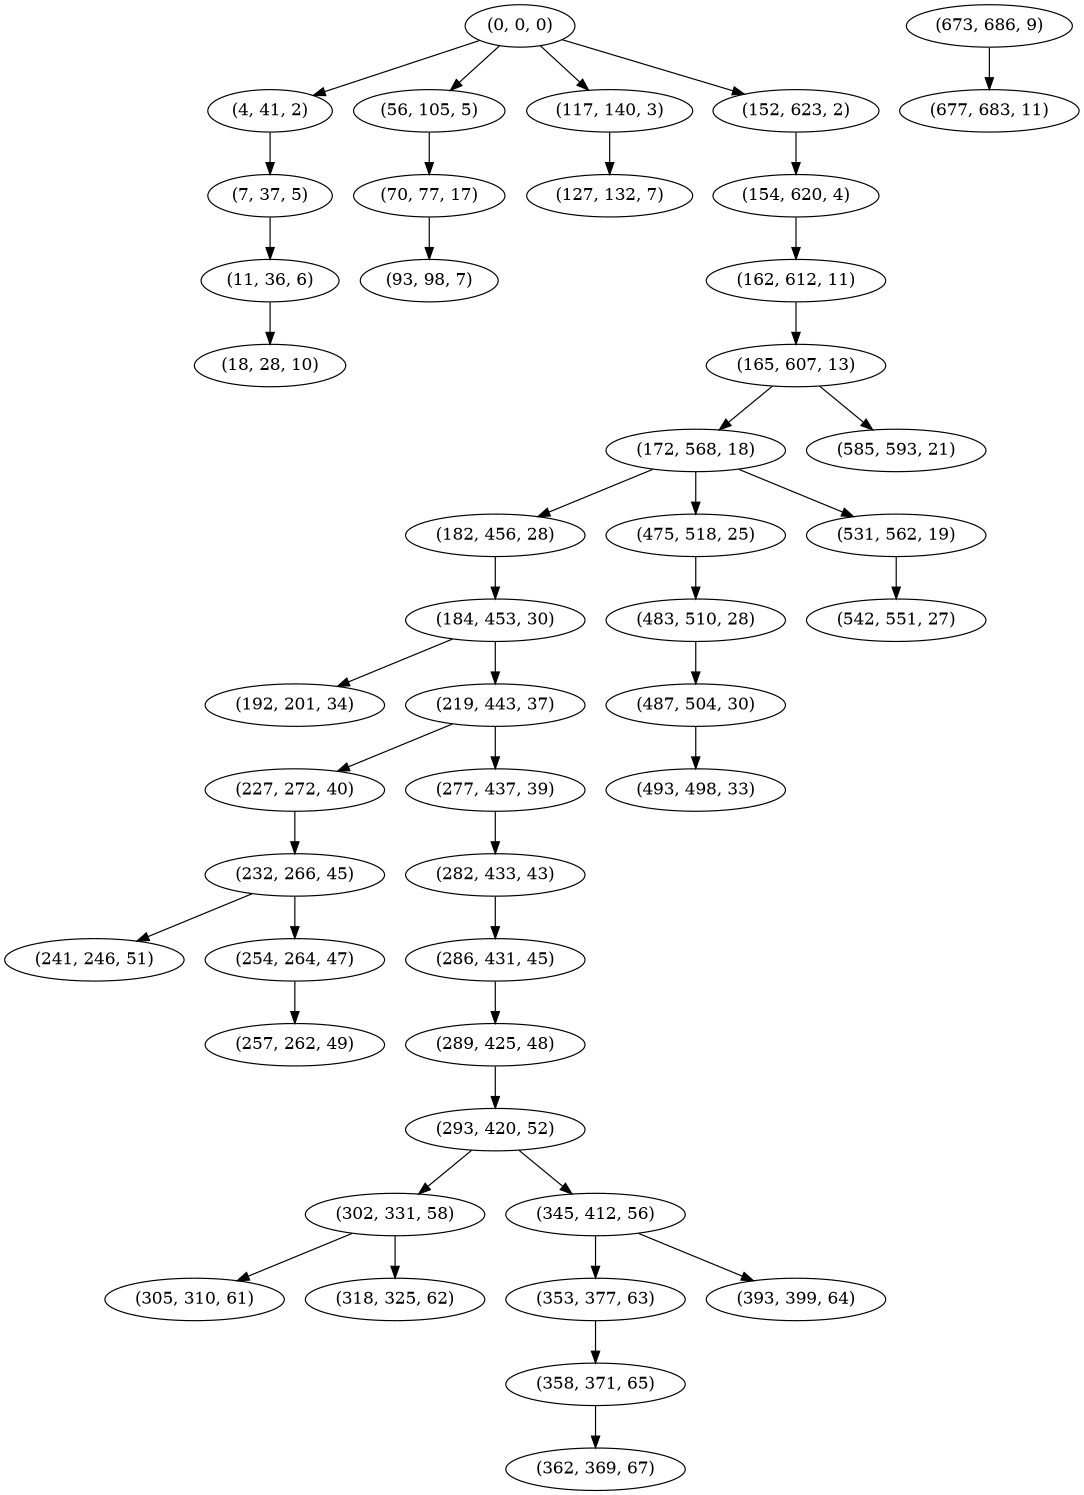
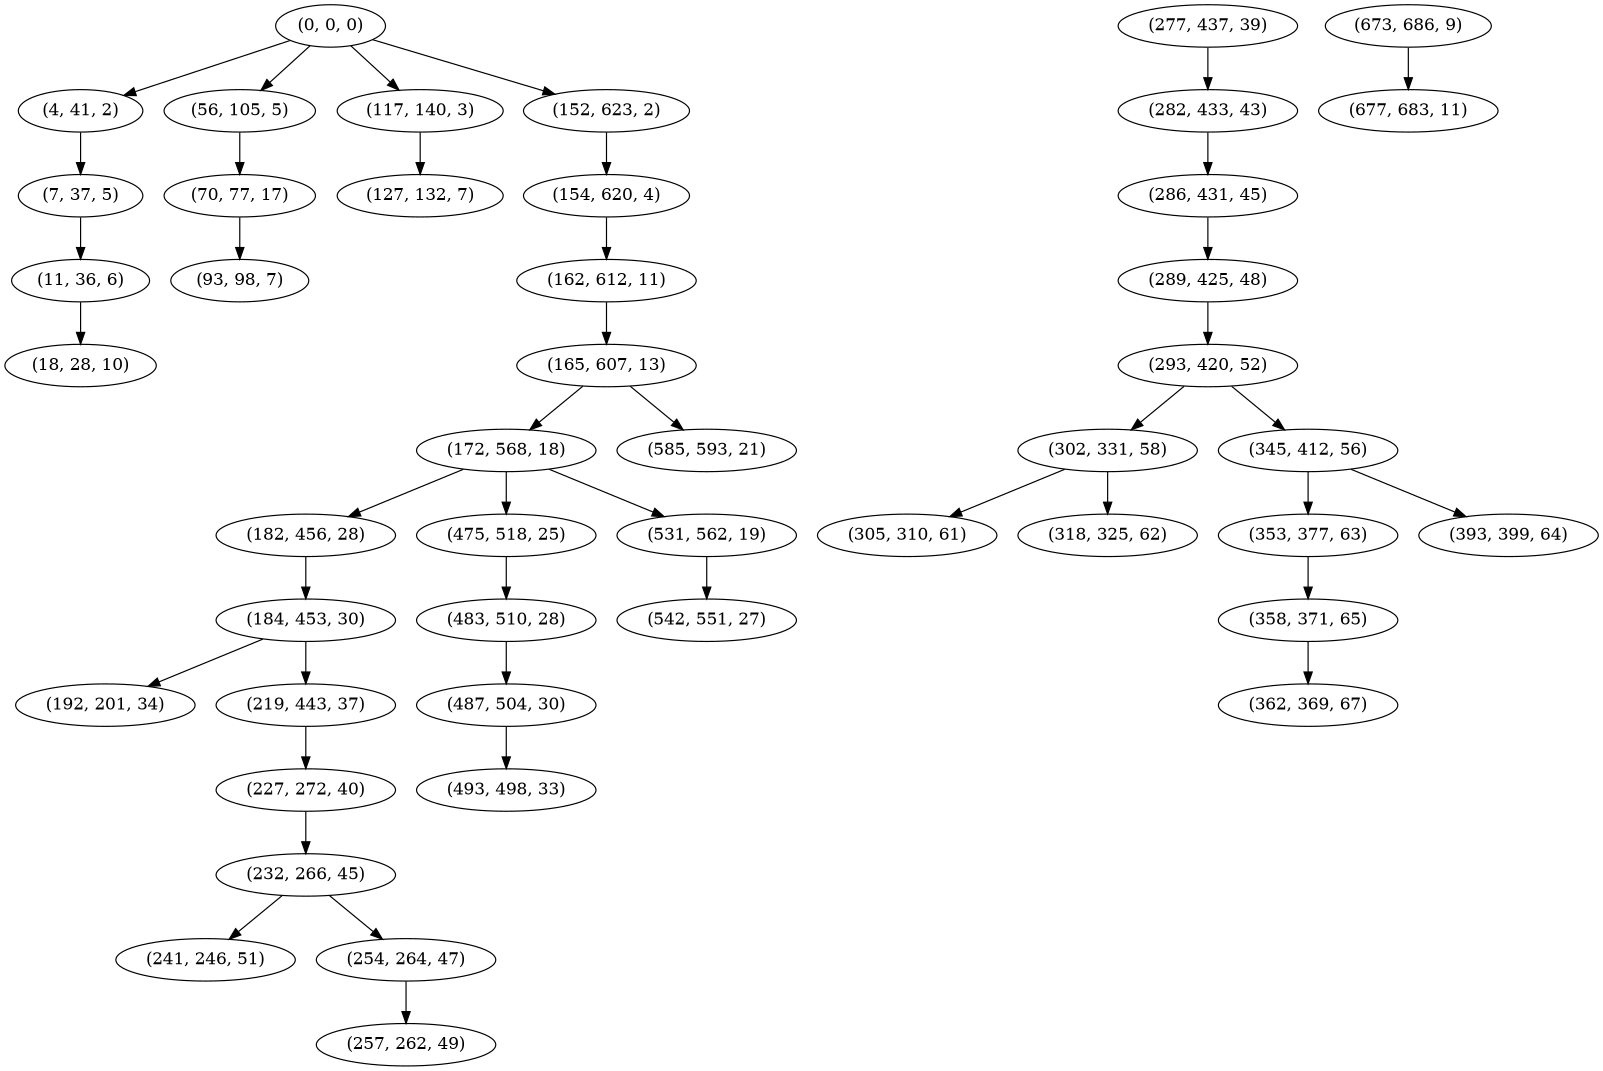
(495, 742) -> none
